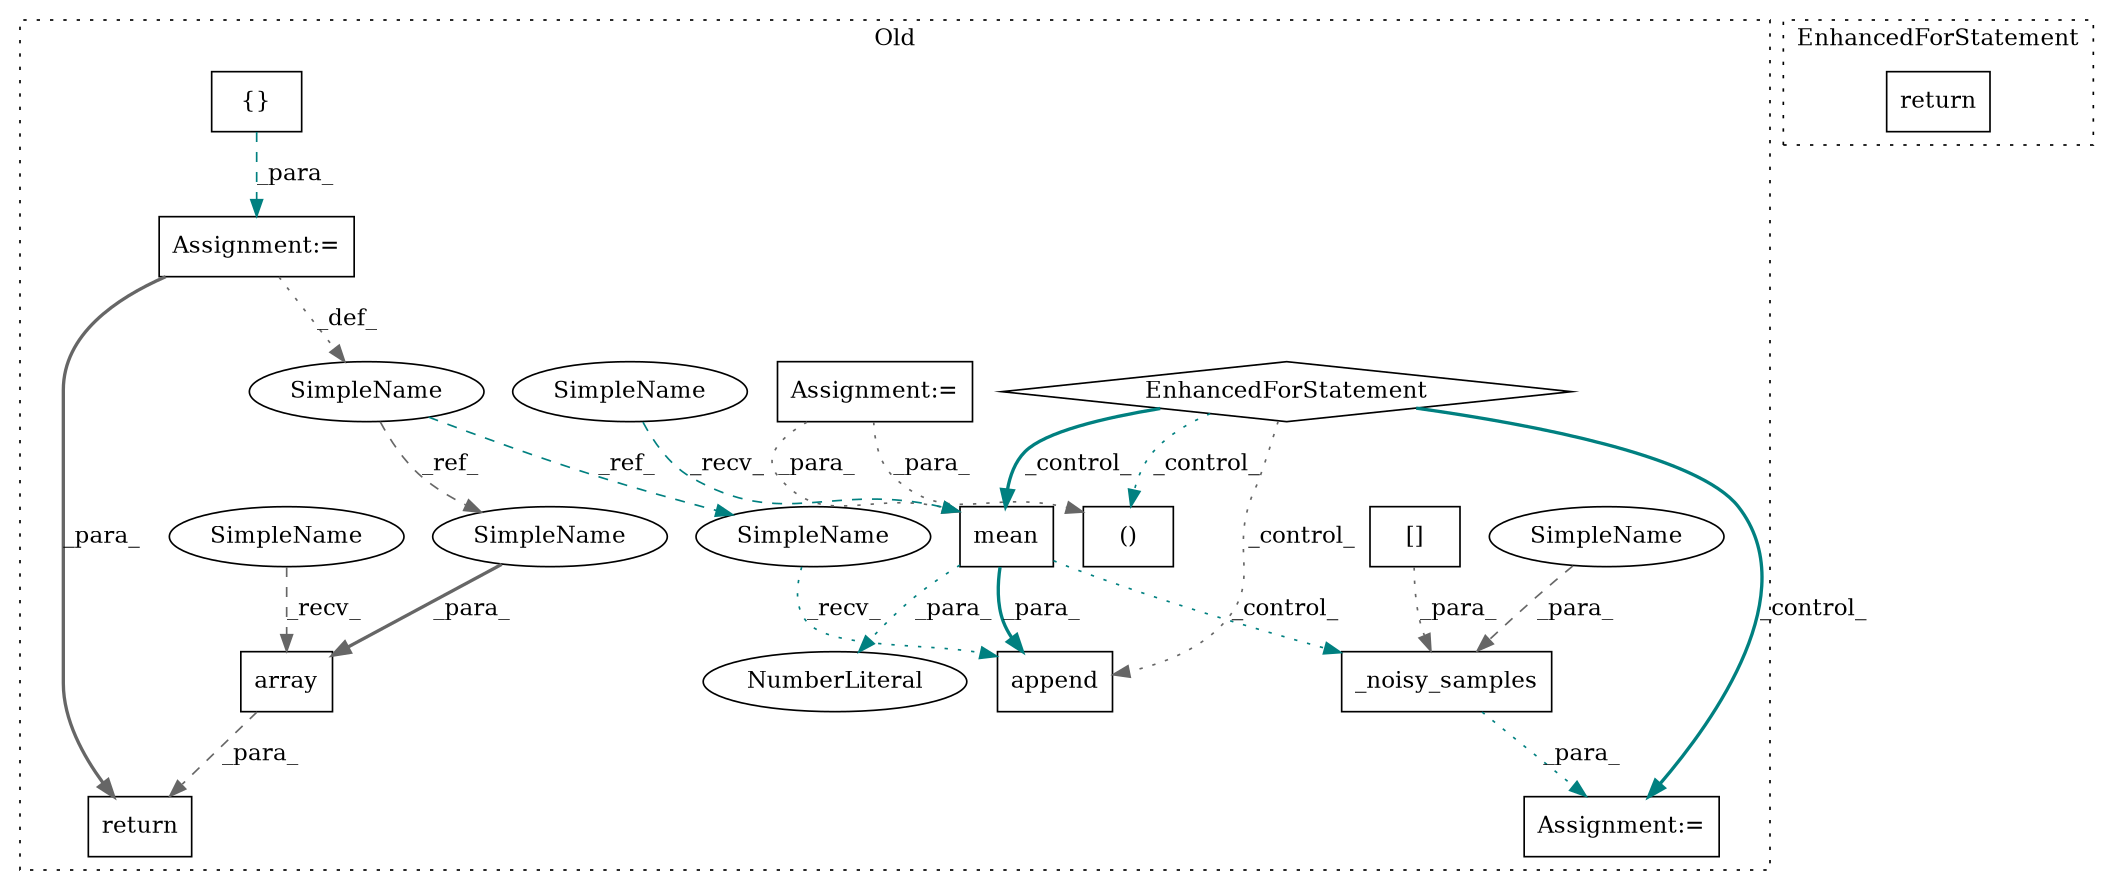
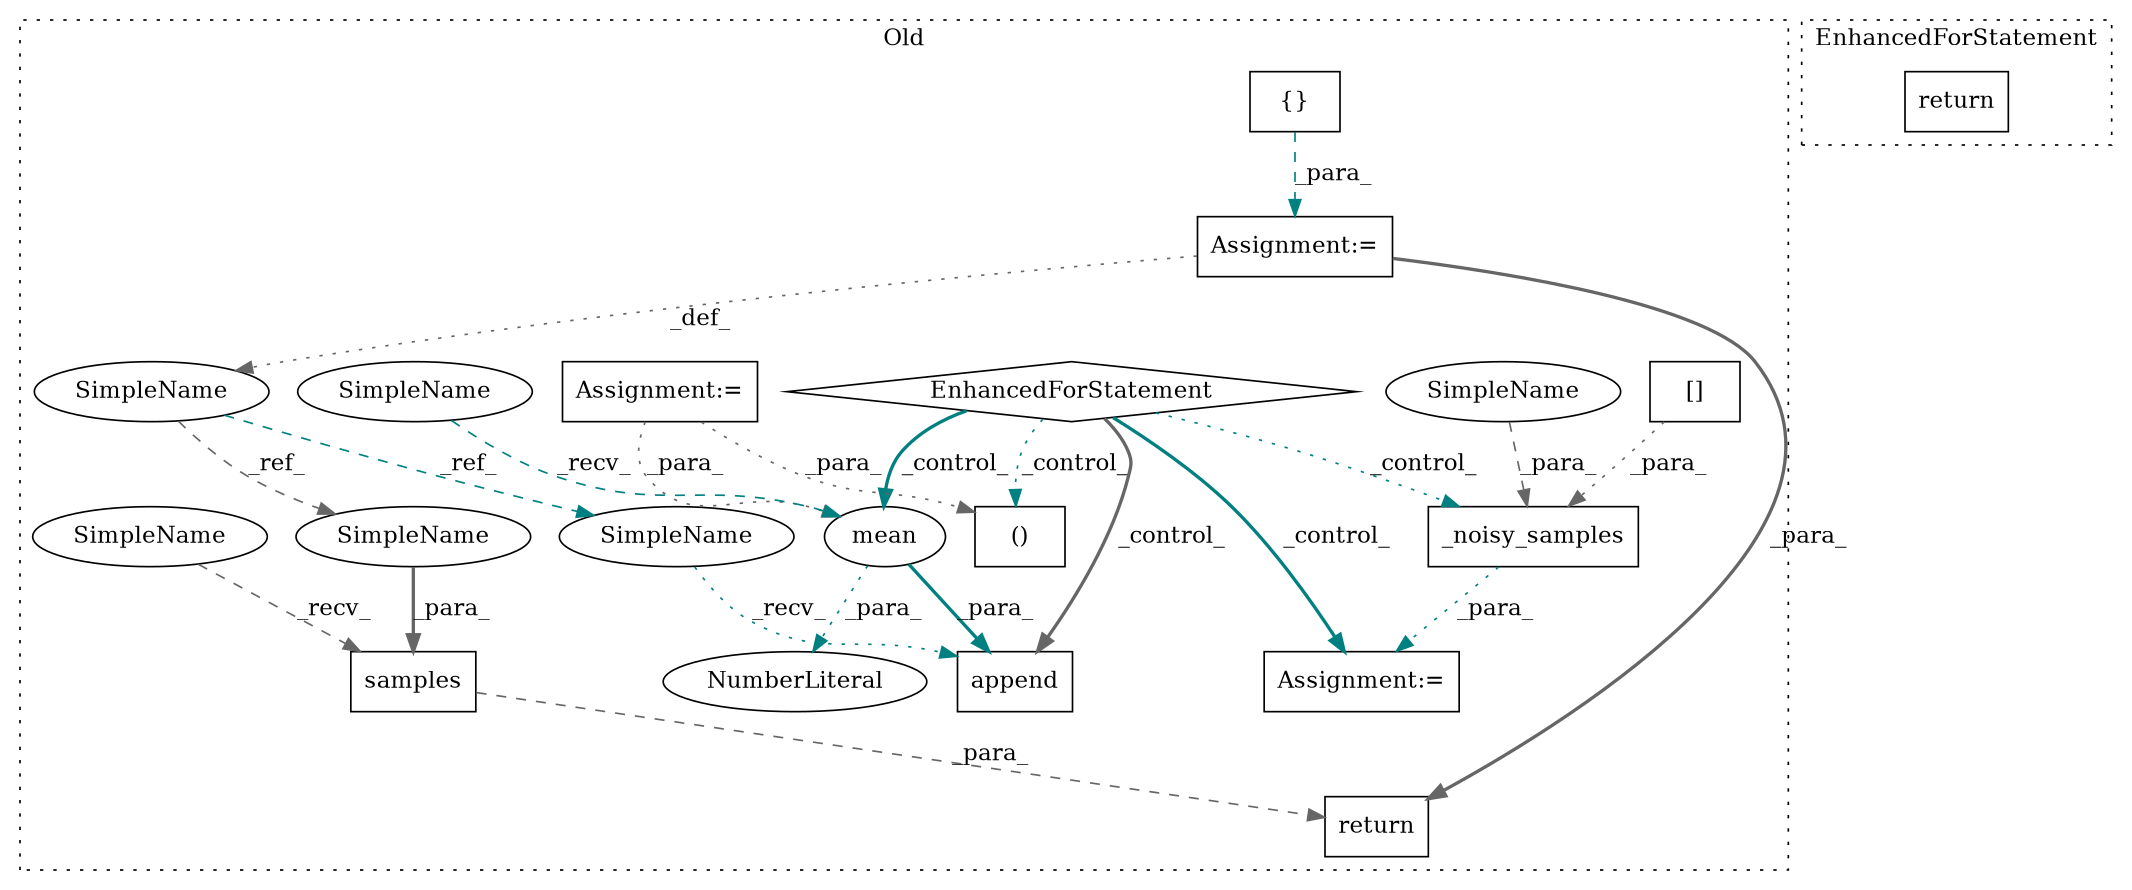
(1007, 537) -> (885, 537)
(1244, 576) -> (1109, 530)
(1188, 608) -> (1301, 452)
(287, 682) -> (413, 682)
